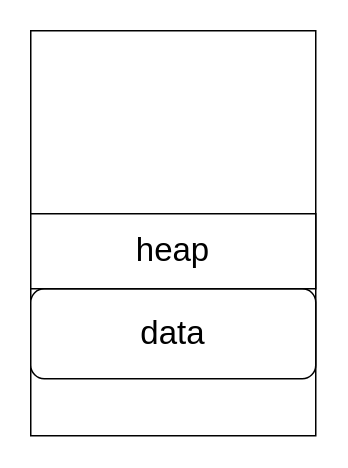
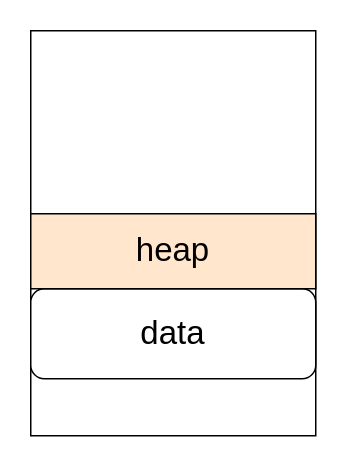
(173, 251) -> (173, 251)
